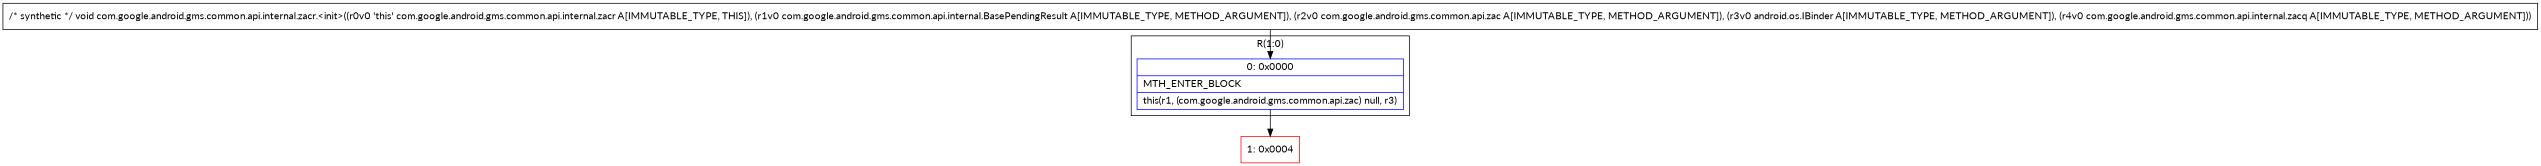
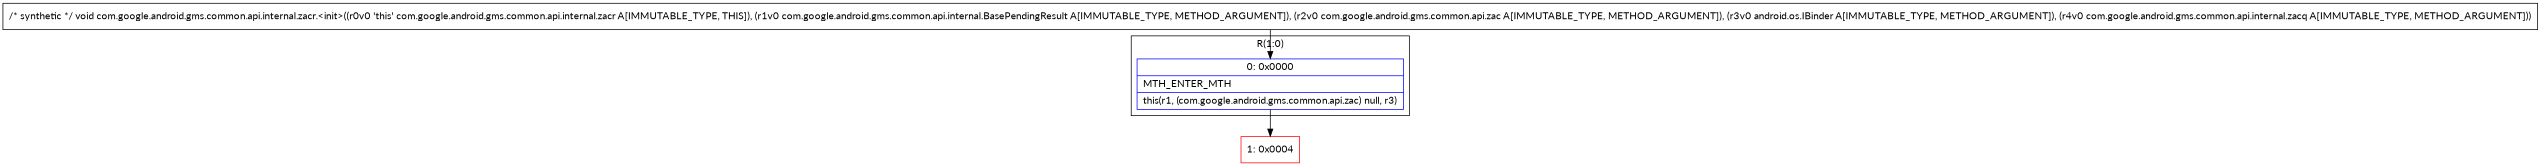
(1192, 84) -> (1187, 84)
